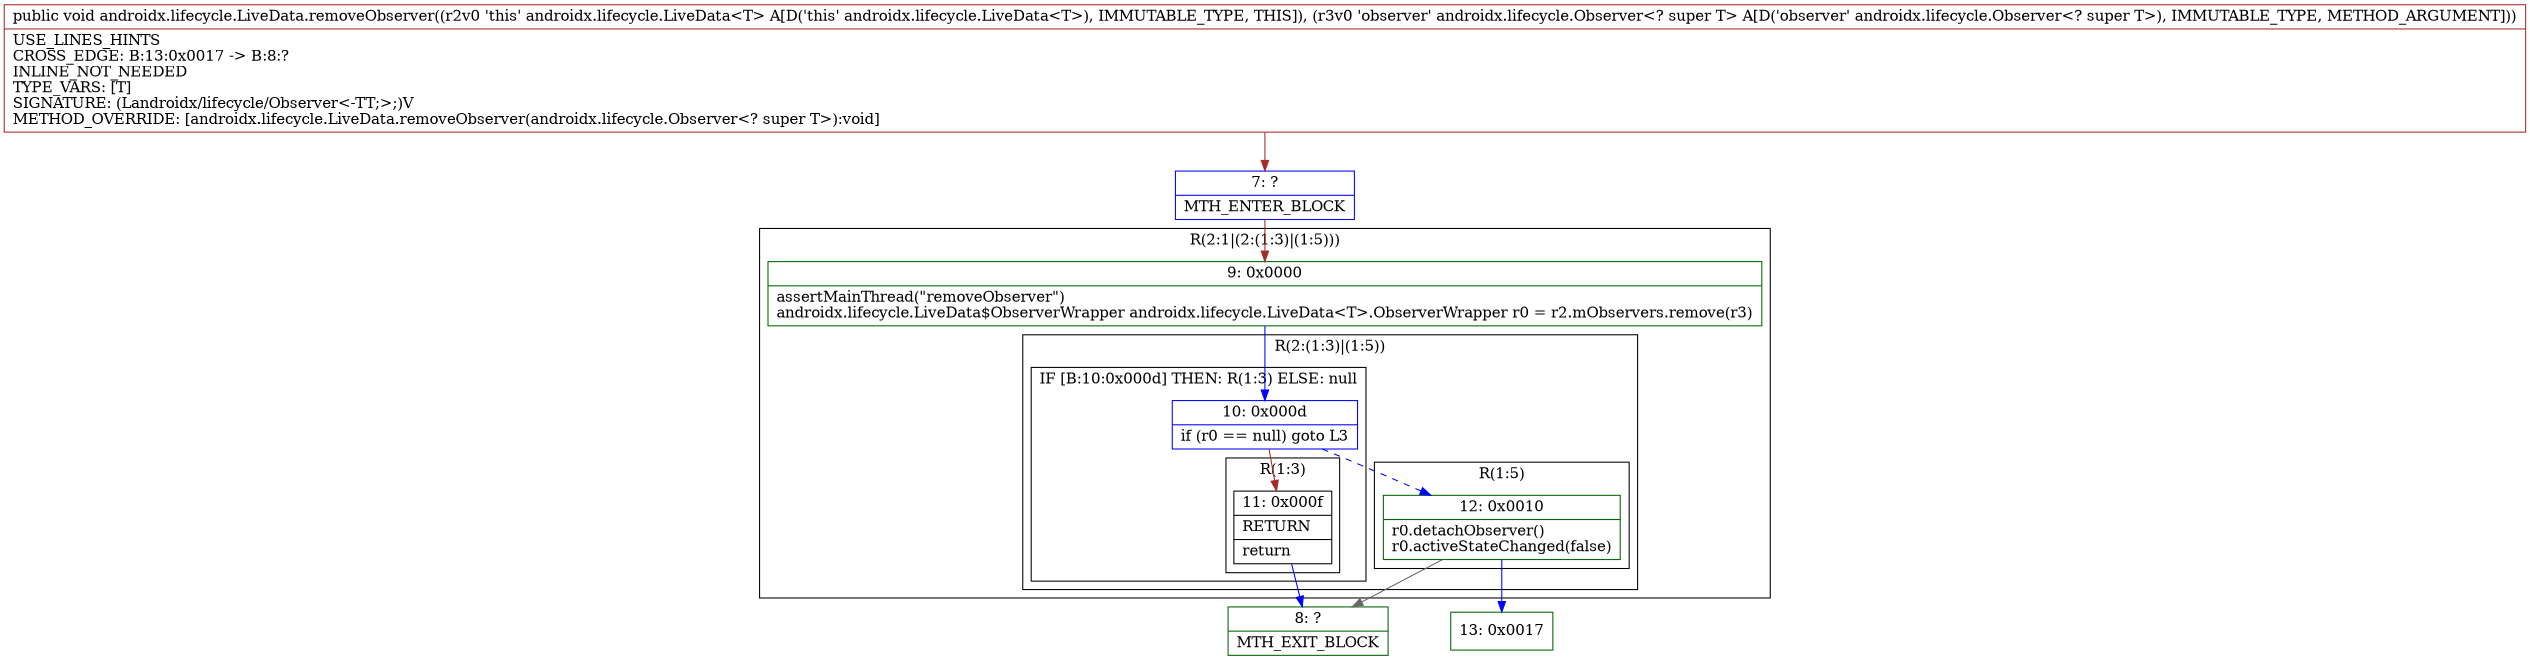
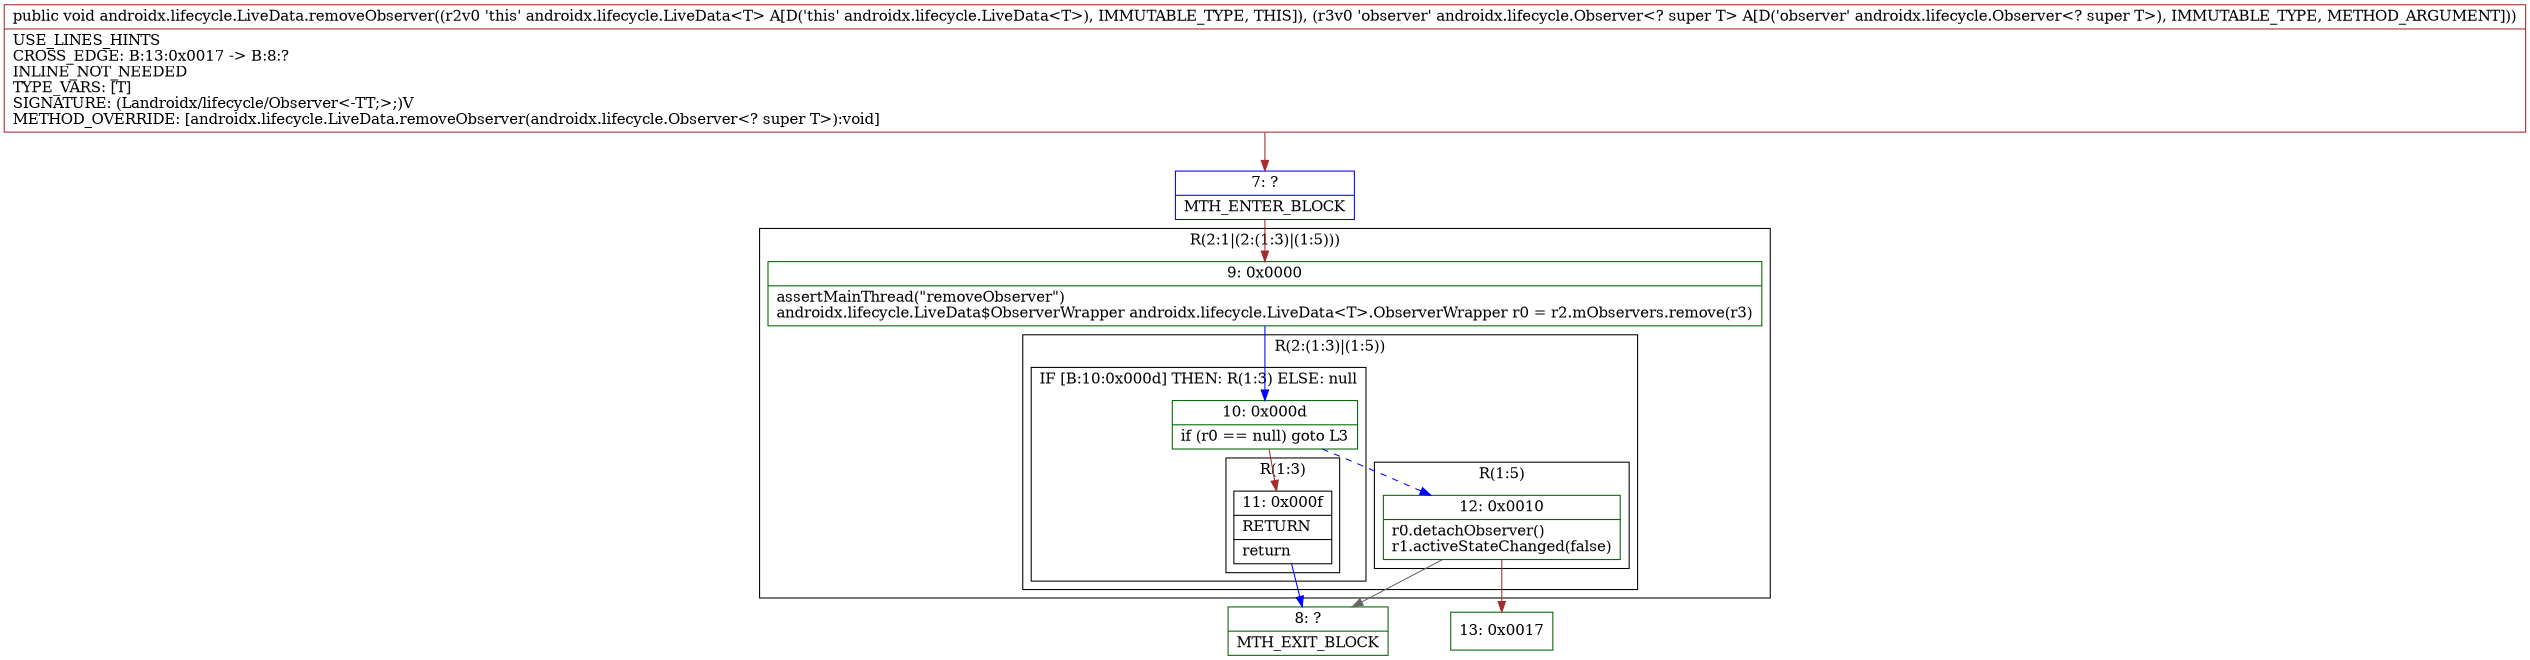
(1265, 425) -> (1265, 425)
(1502, 547) -> (1502, 547)
(1502, 581) -> (1502, 581)
